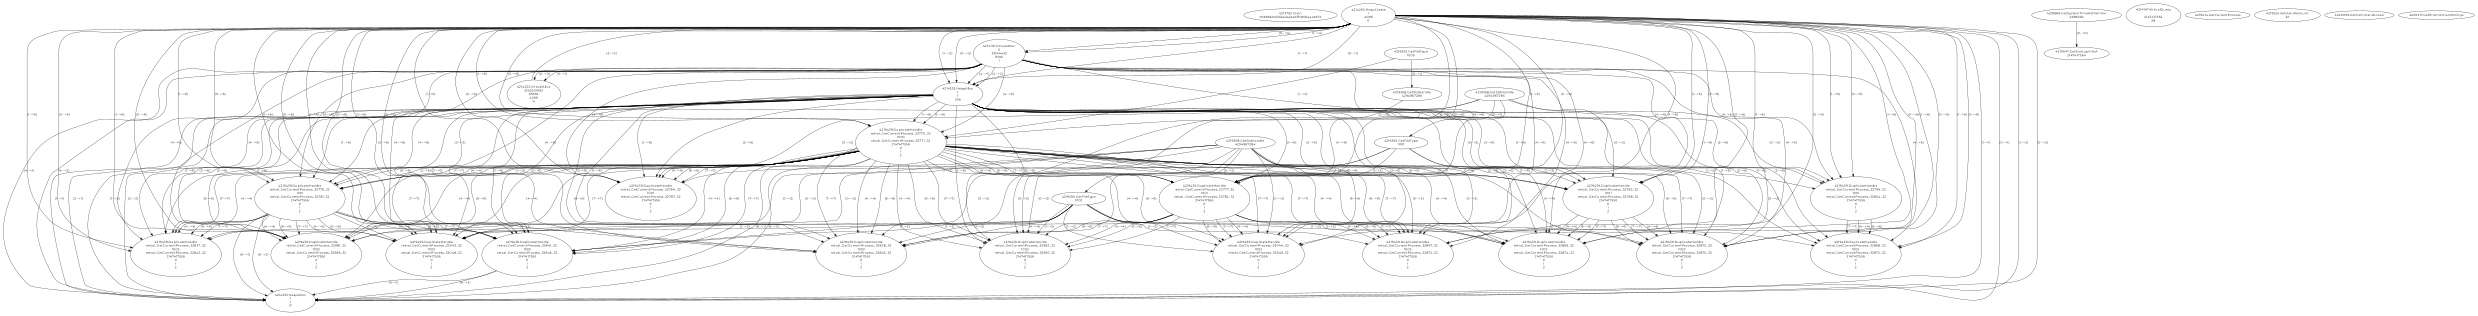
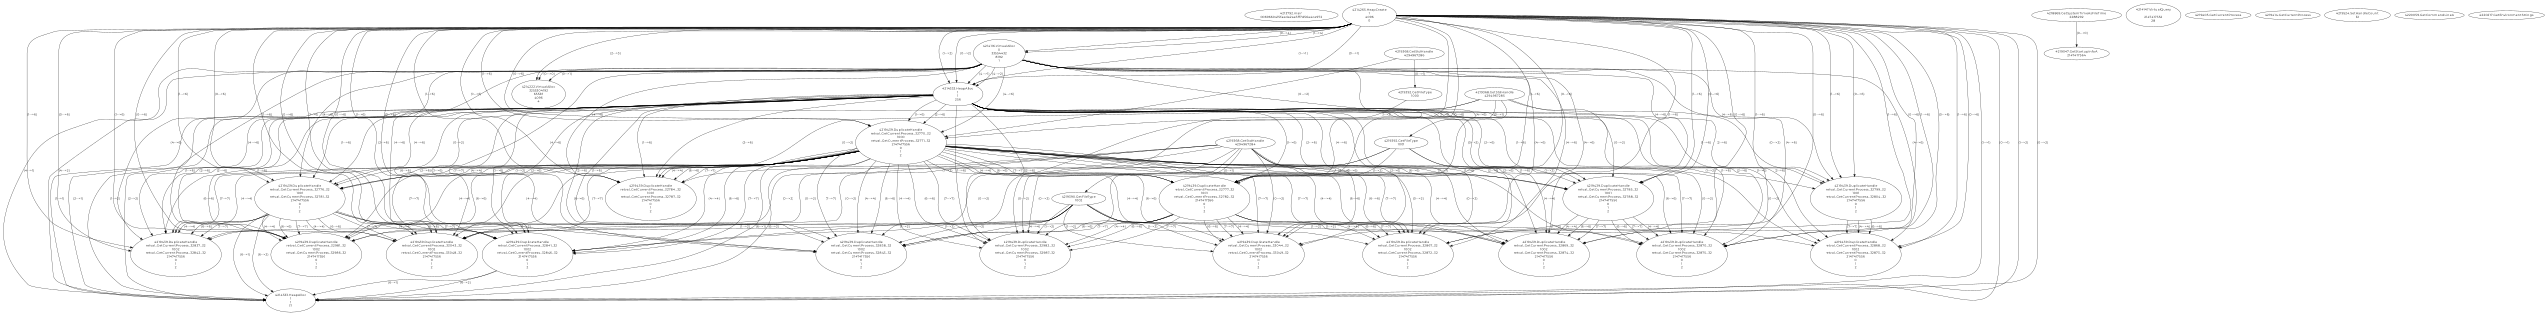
none -> (2218, 15)
(933, 31) -> (939, 31)
(1412, 73) -> (1415, 73)
